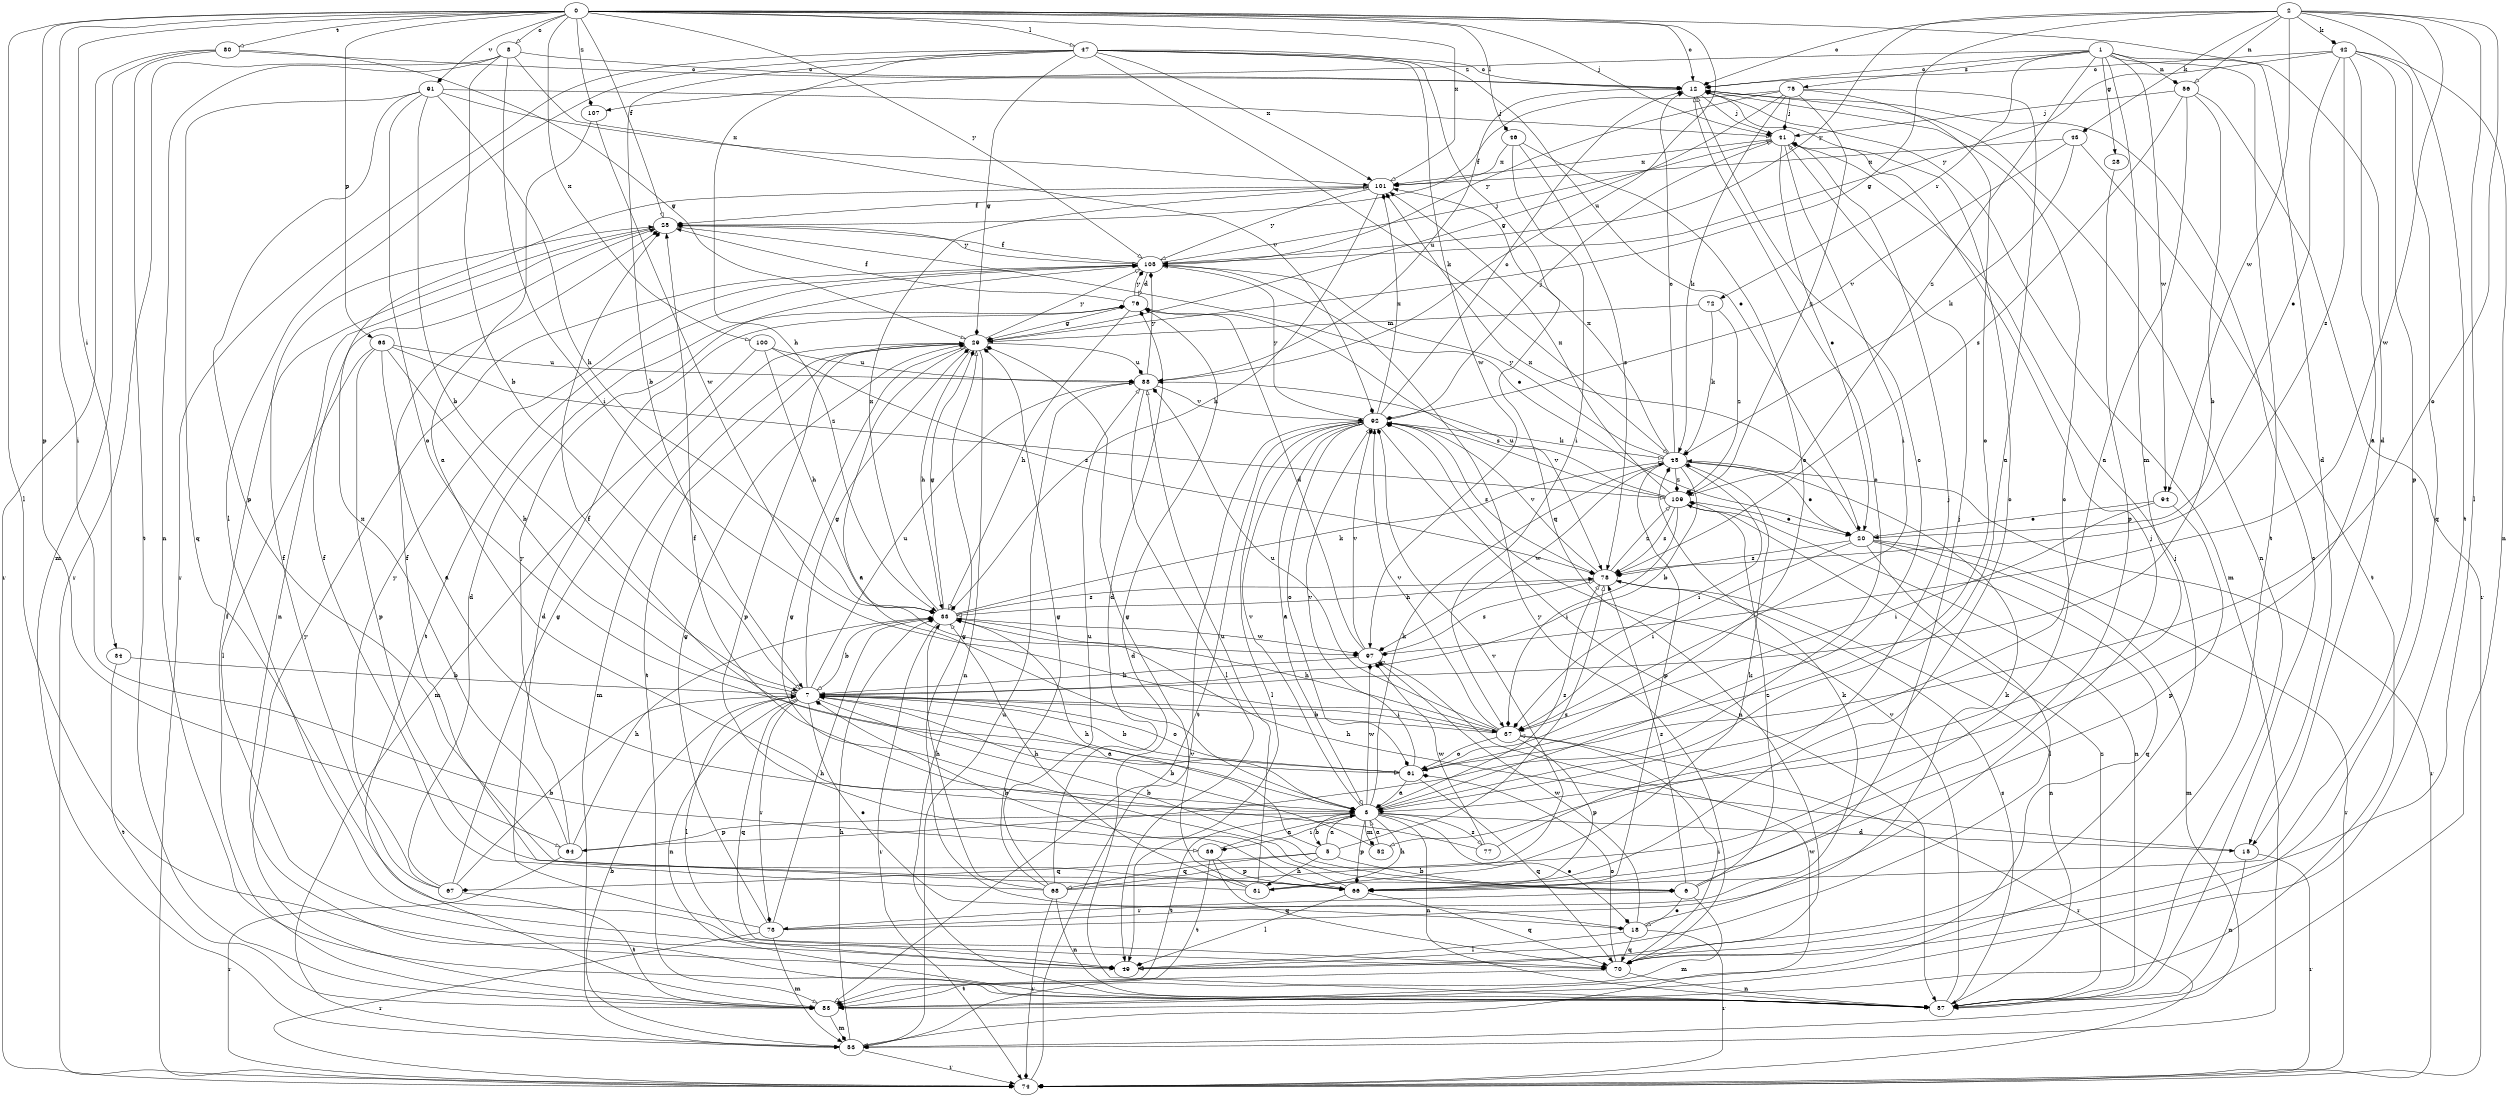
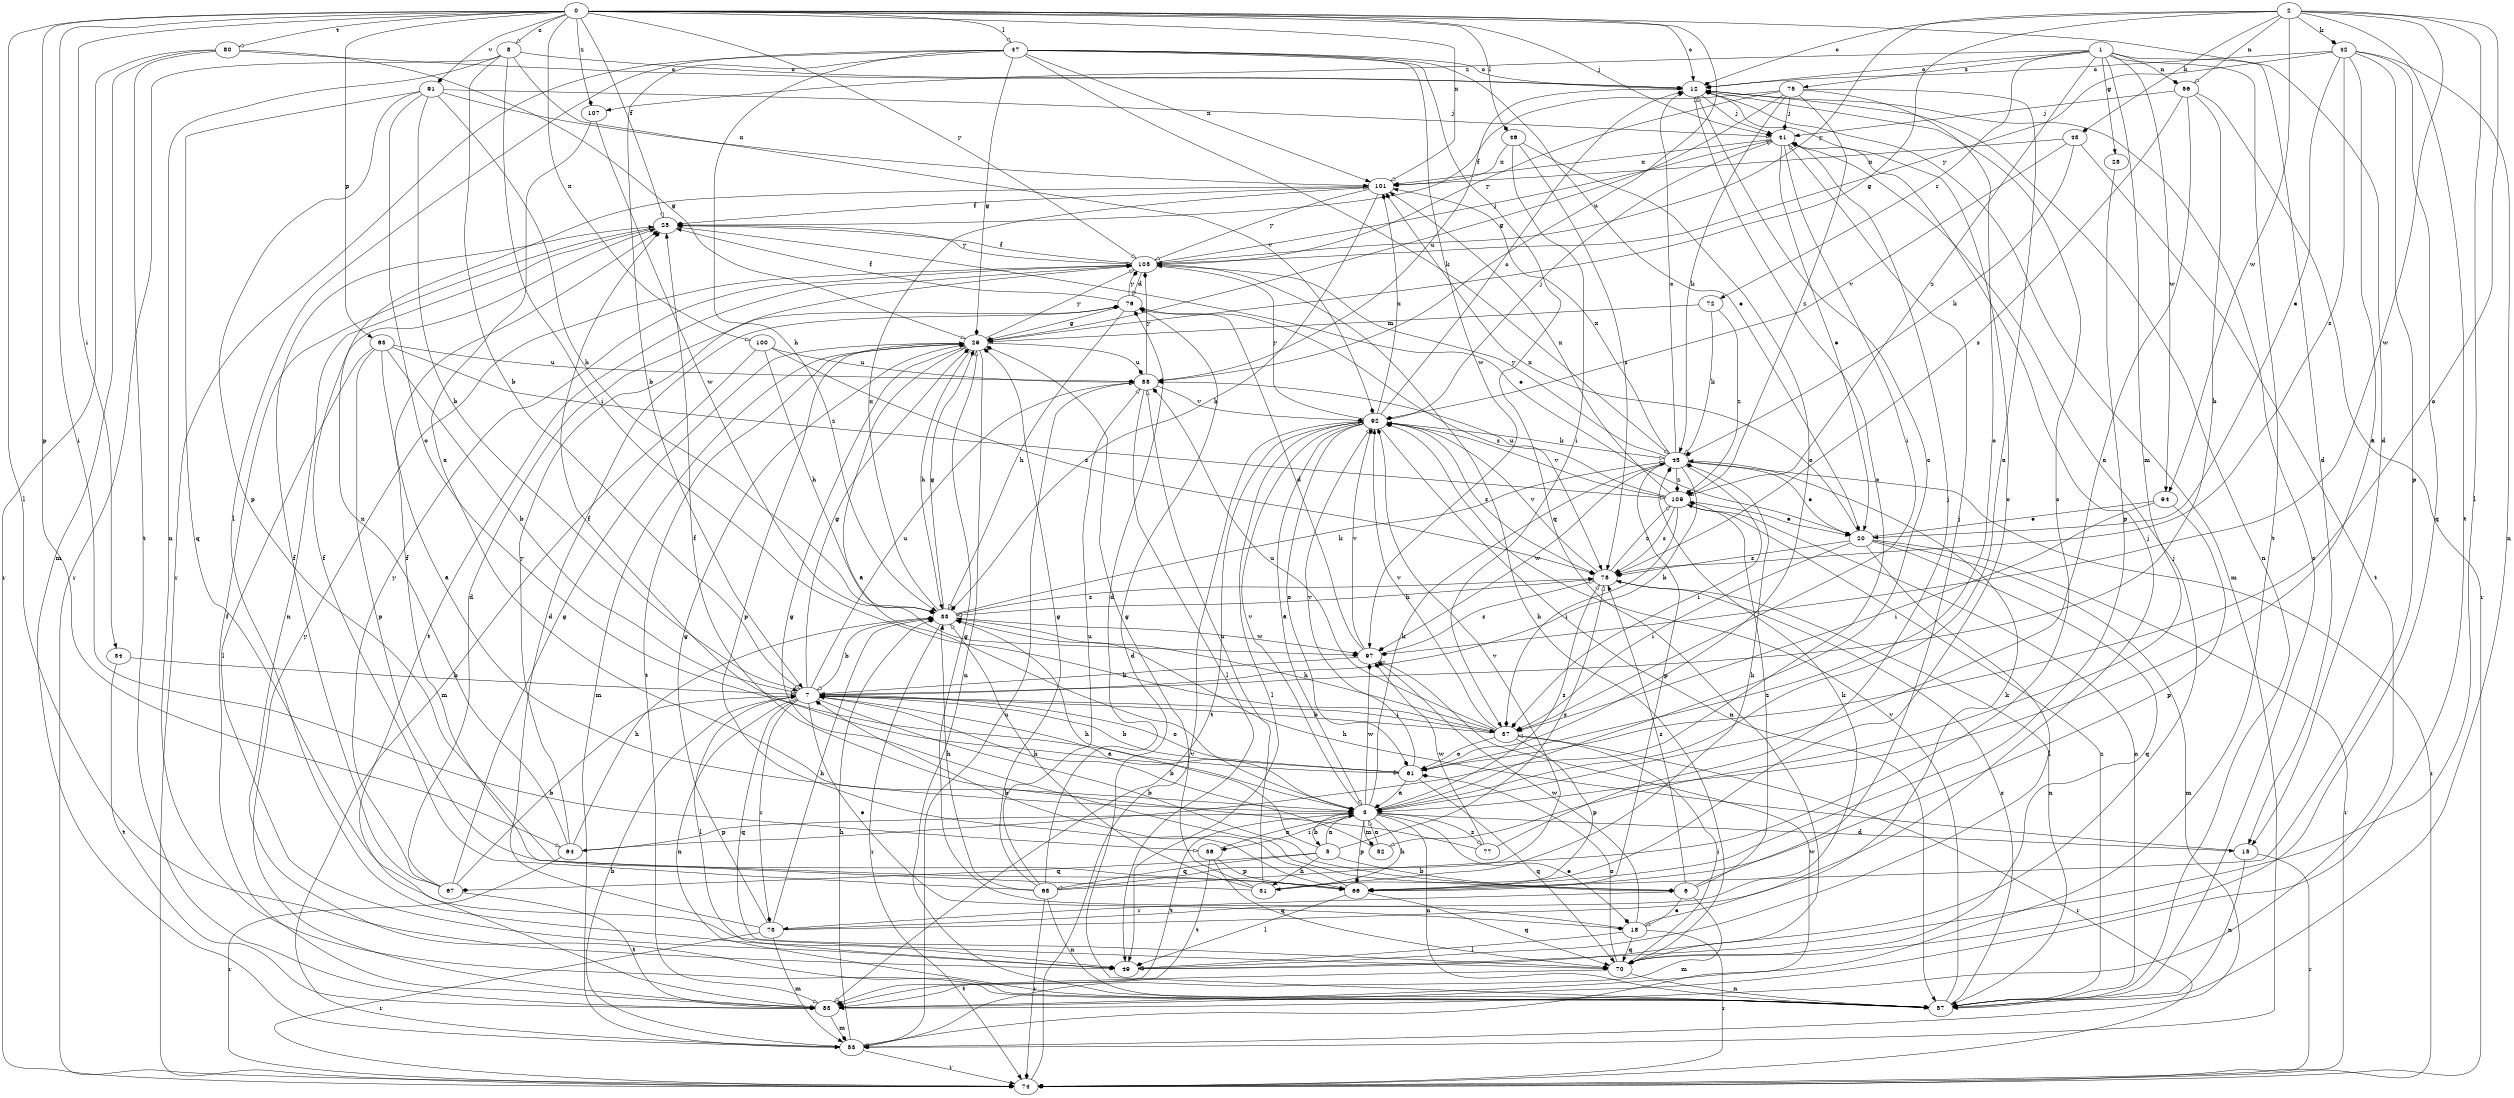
(1540, 617) -> (1539, 617)
